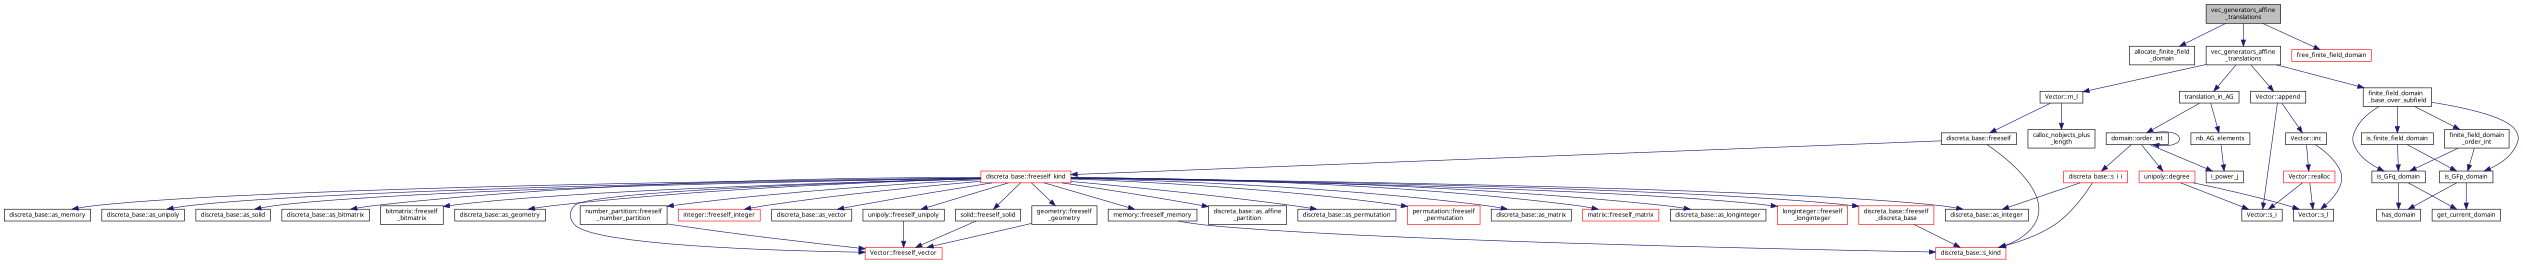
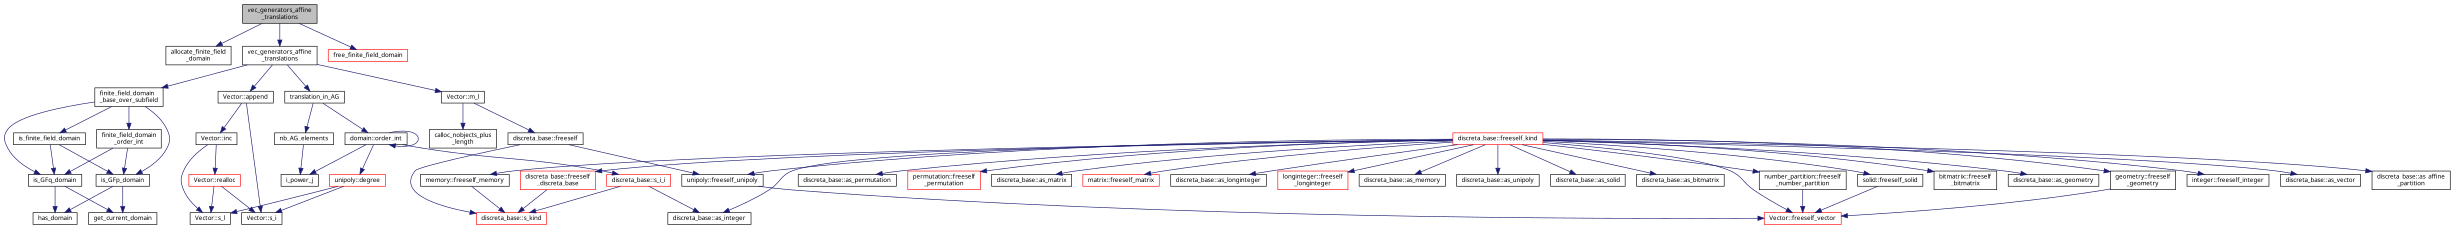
(1509, 158) -> (628, 158)
(719, 215) -> (2228, 180)
